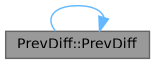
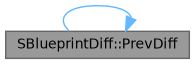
(78, 45) -> (98, 45)
